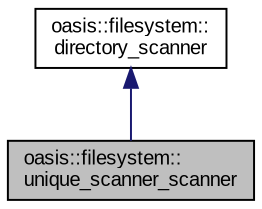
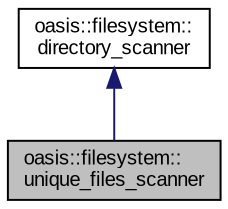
(131, 170) -> (114, 170)
